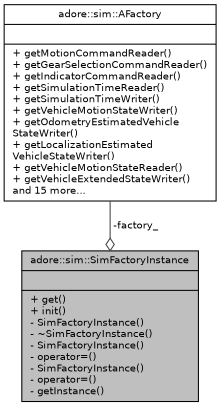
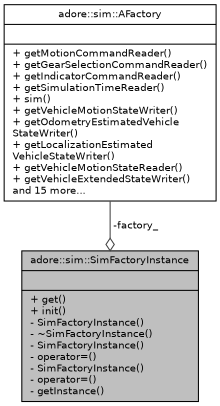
(86, 99) -> (32, 99)
